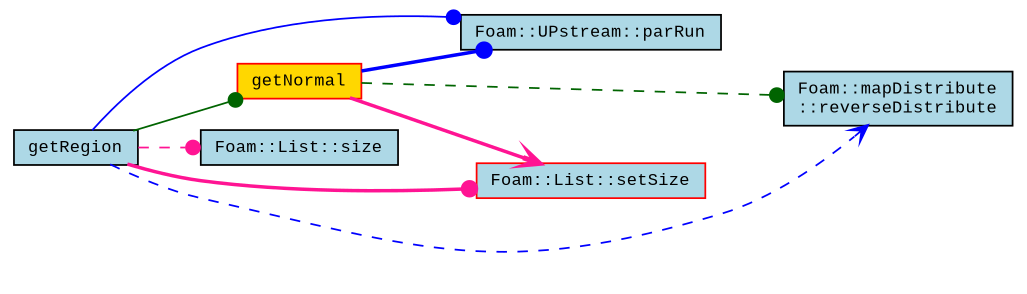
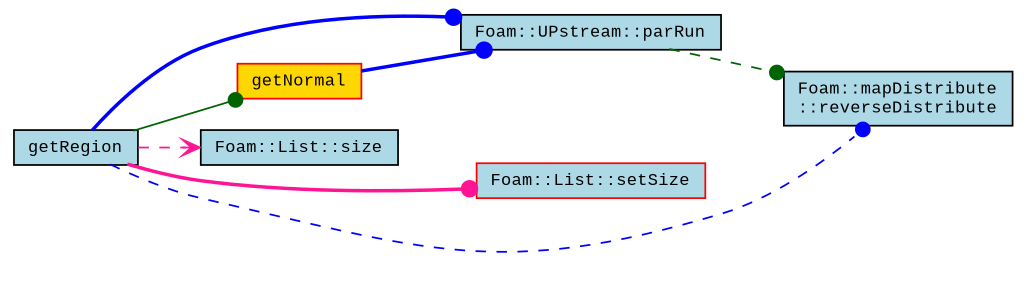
(254, 32) -> (254, 32)
(566, 89) -> (720, 60)
(437, 128) -> none
(162, 148) -> (162, 148)
(489, 251) -> (489, 251)
